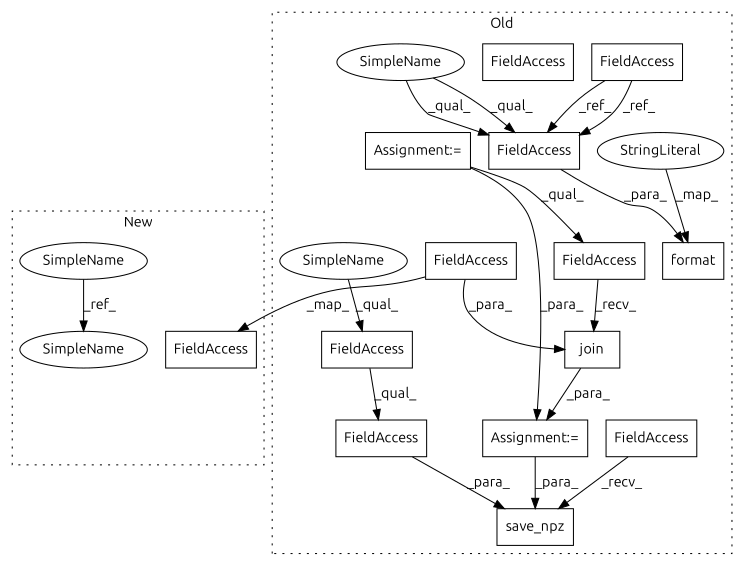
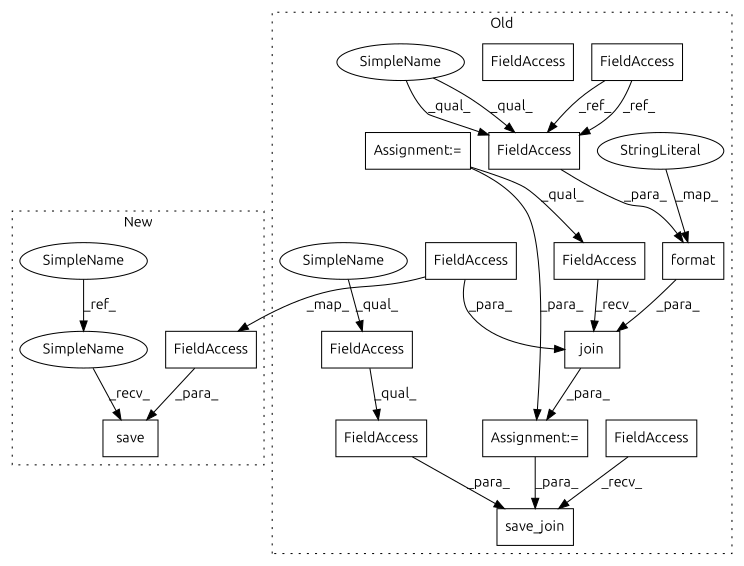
none -> (652, 303)
none -> (130, 438)
(535, 527) -> (535, 527)
